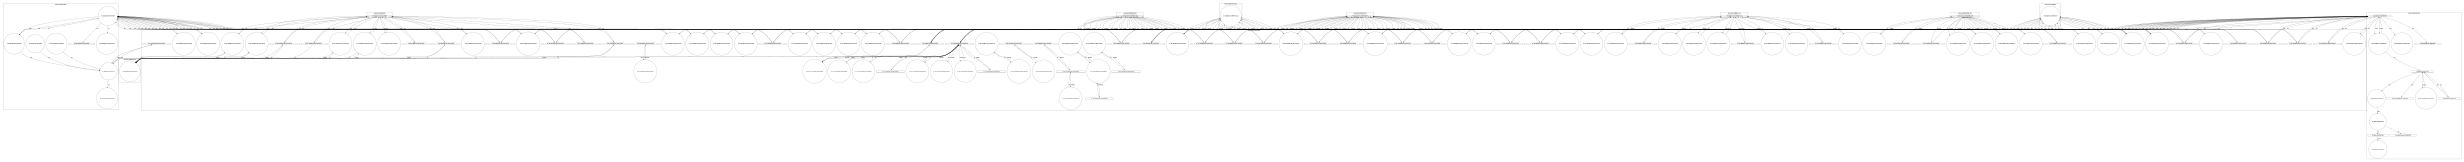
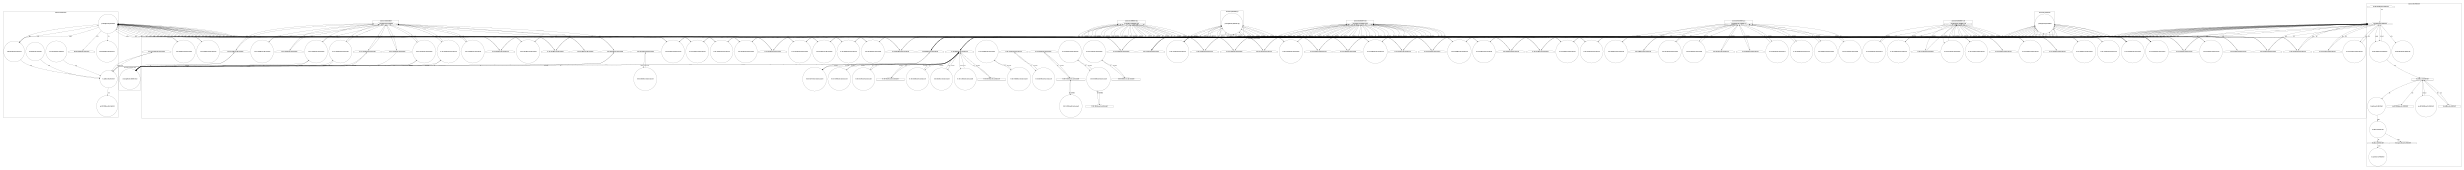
(2407, 26) -> (2380, 15)
